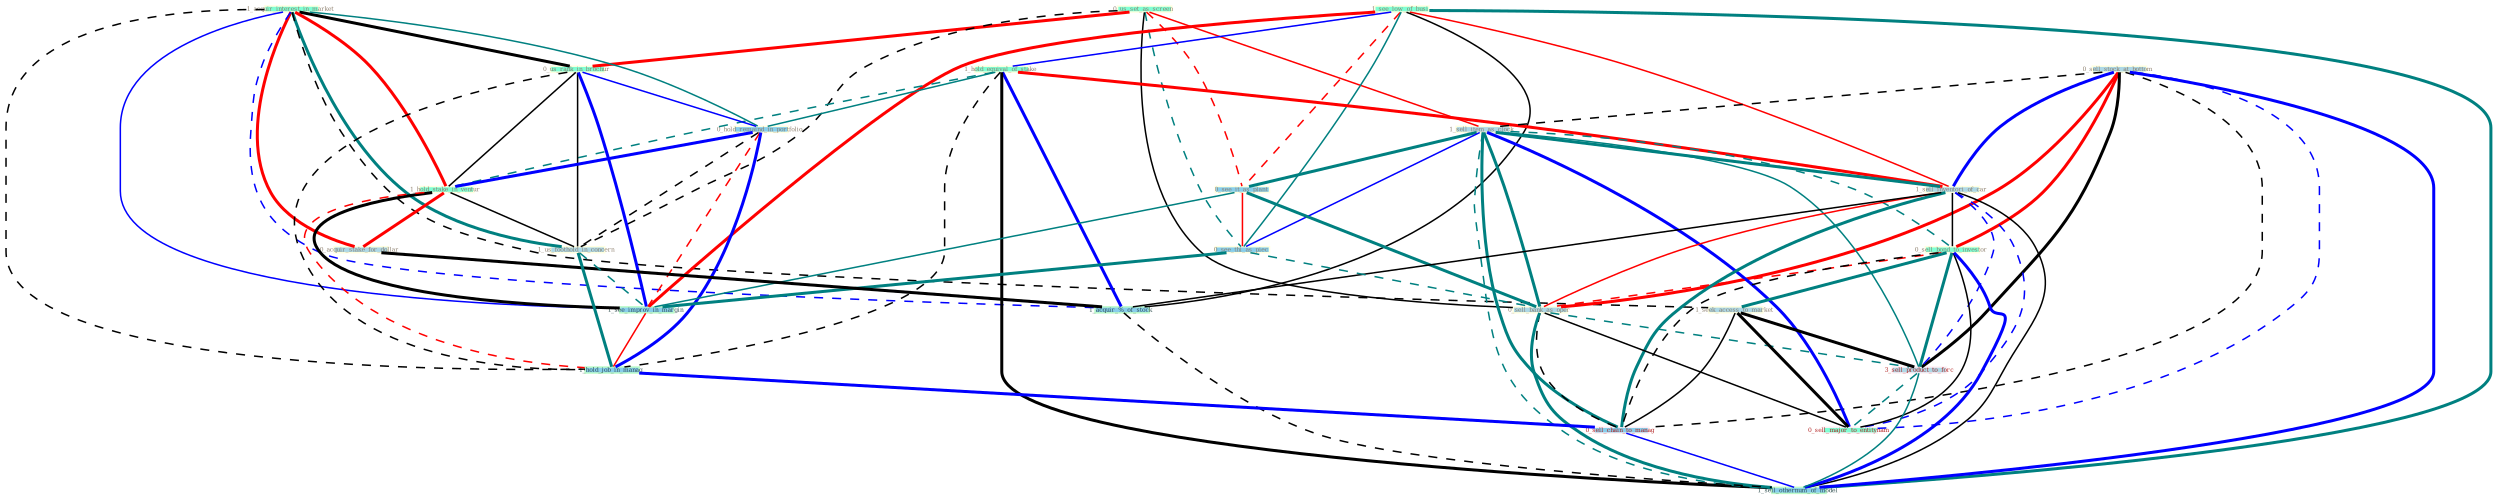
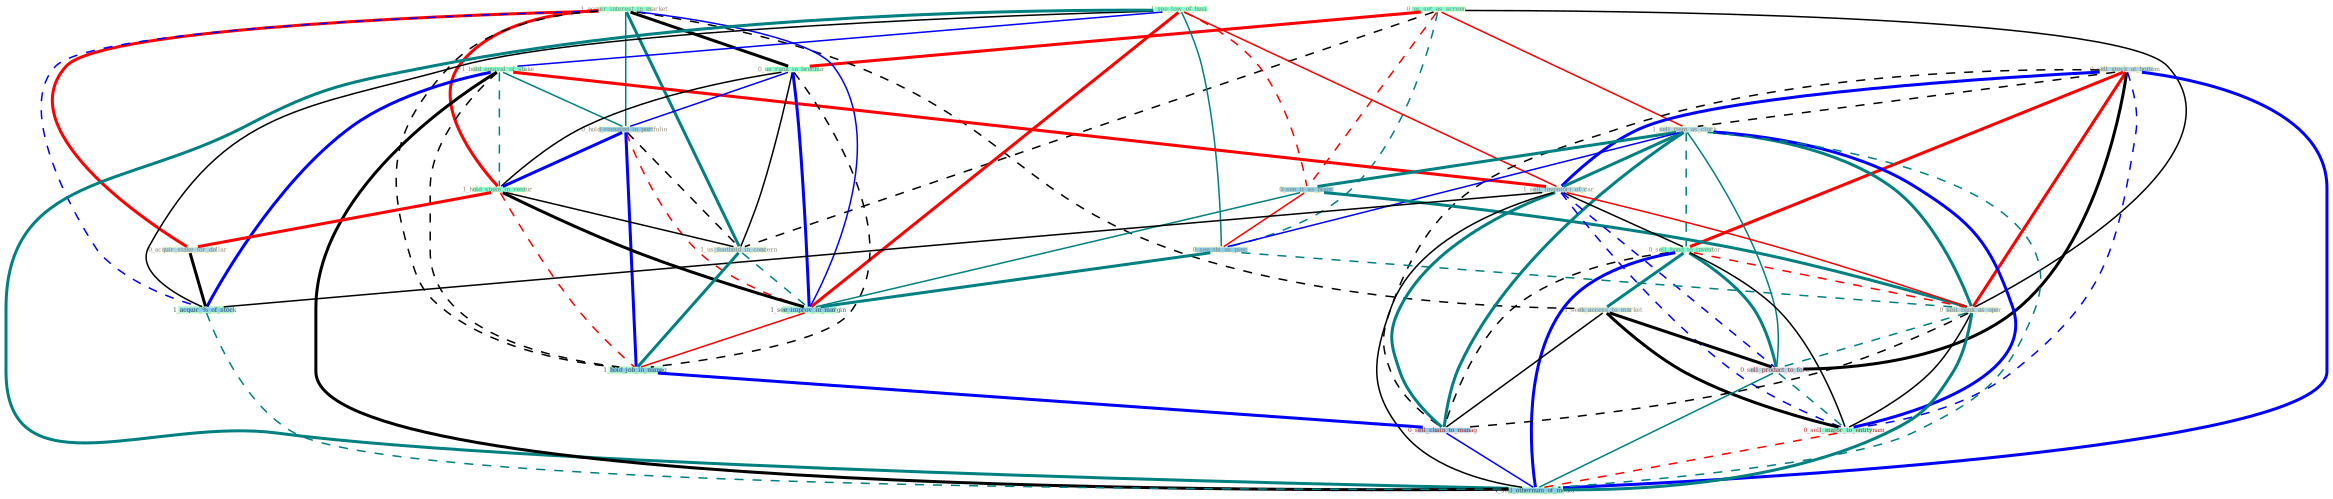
(1919, 370) -> (1776, 370)
(1429, 456) -> (721, 478)
none -> (1691, 460)
